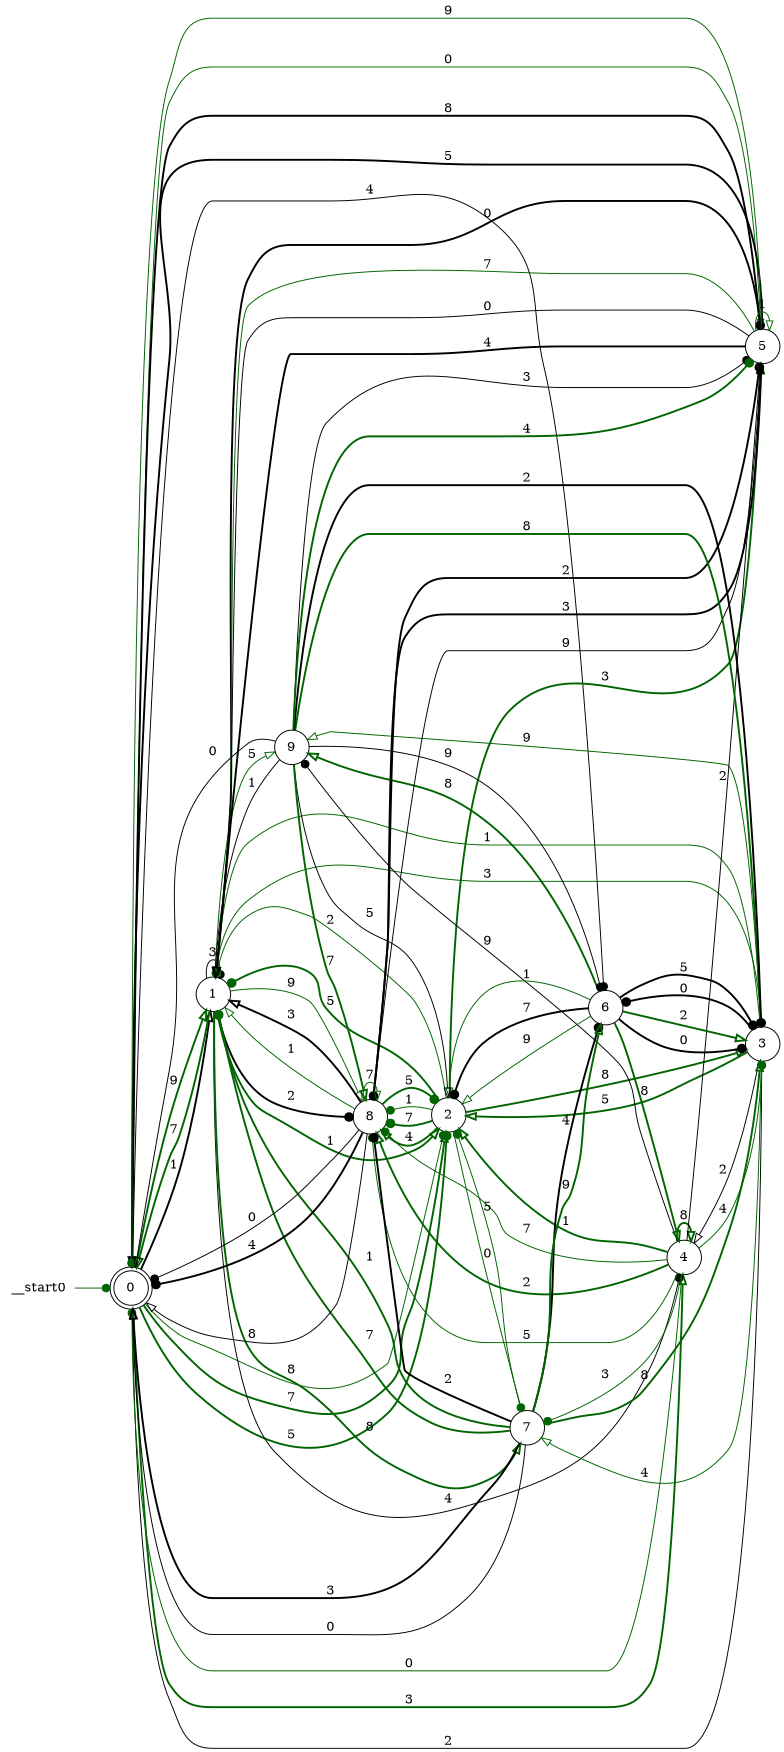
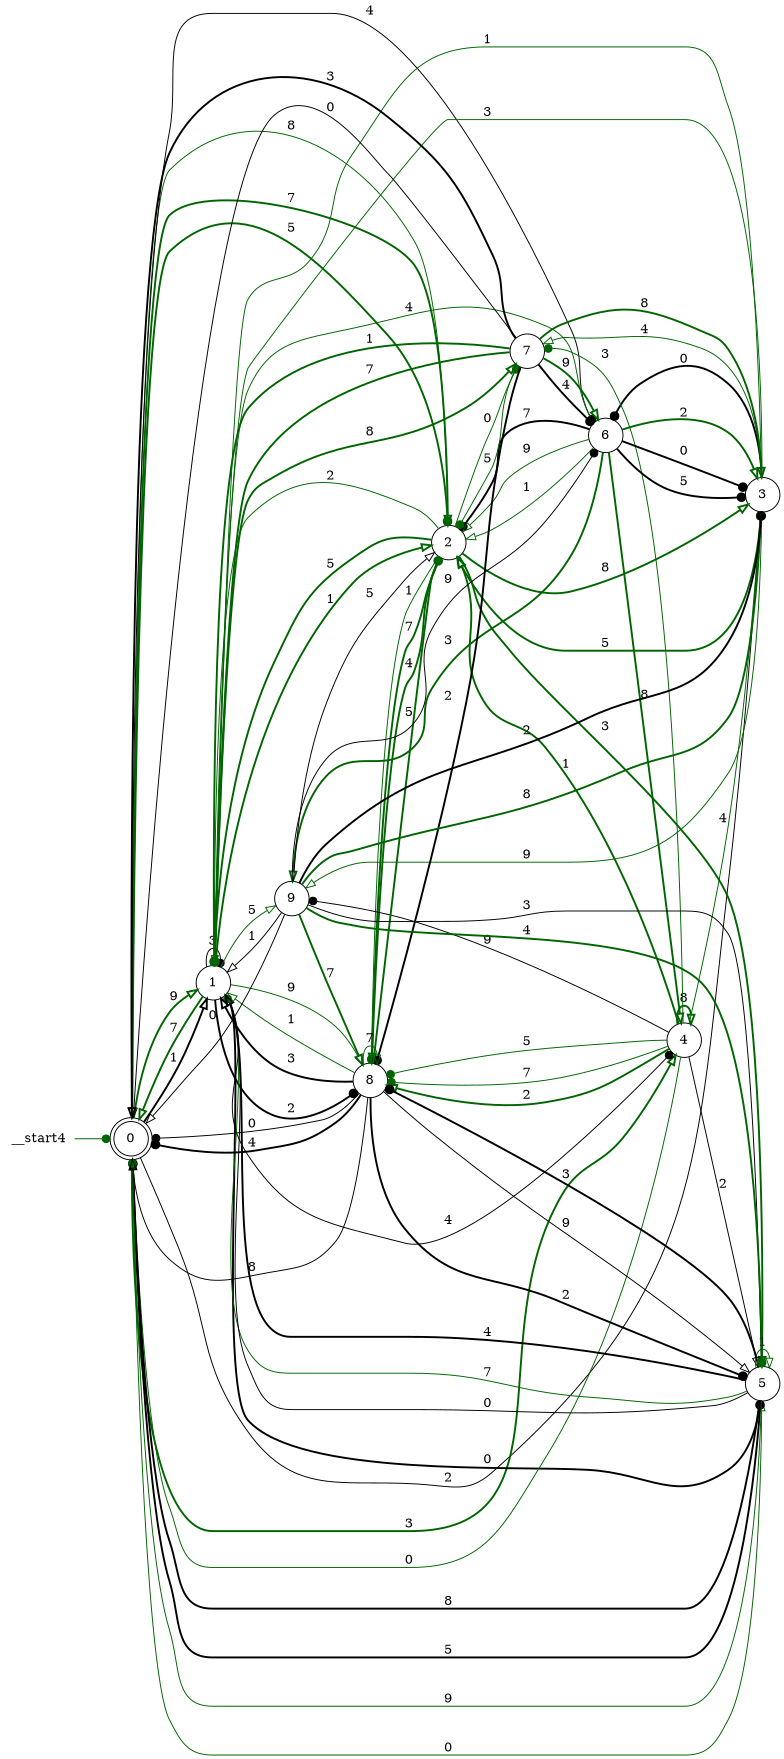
none -> (253, 380)
(449, 784) -> (449, 641)
(737, 1151) -> none
(39, 1288) -> (39, 1139)
